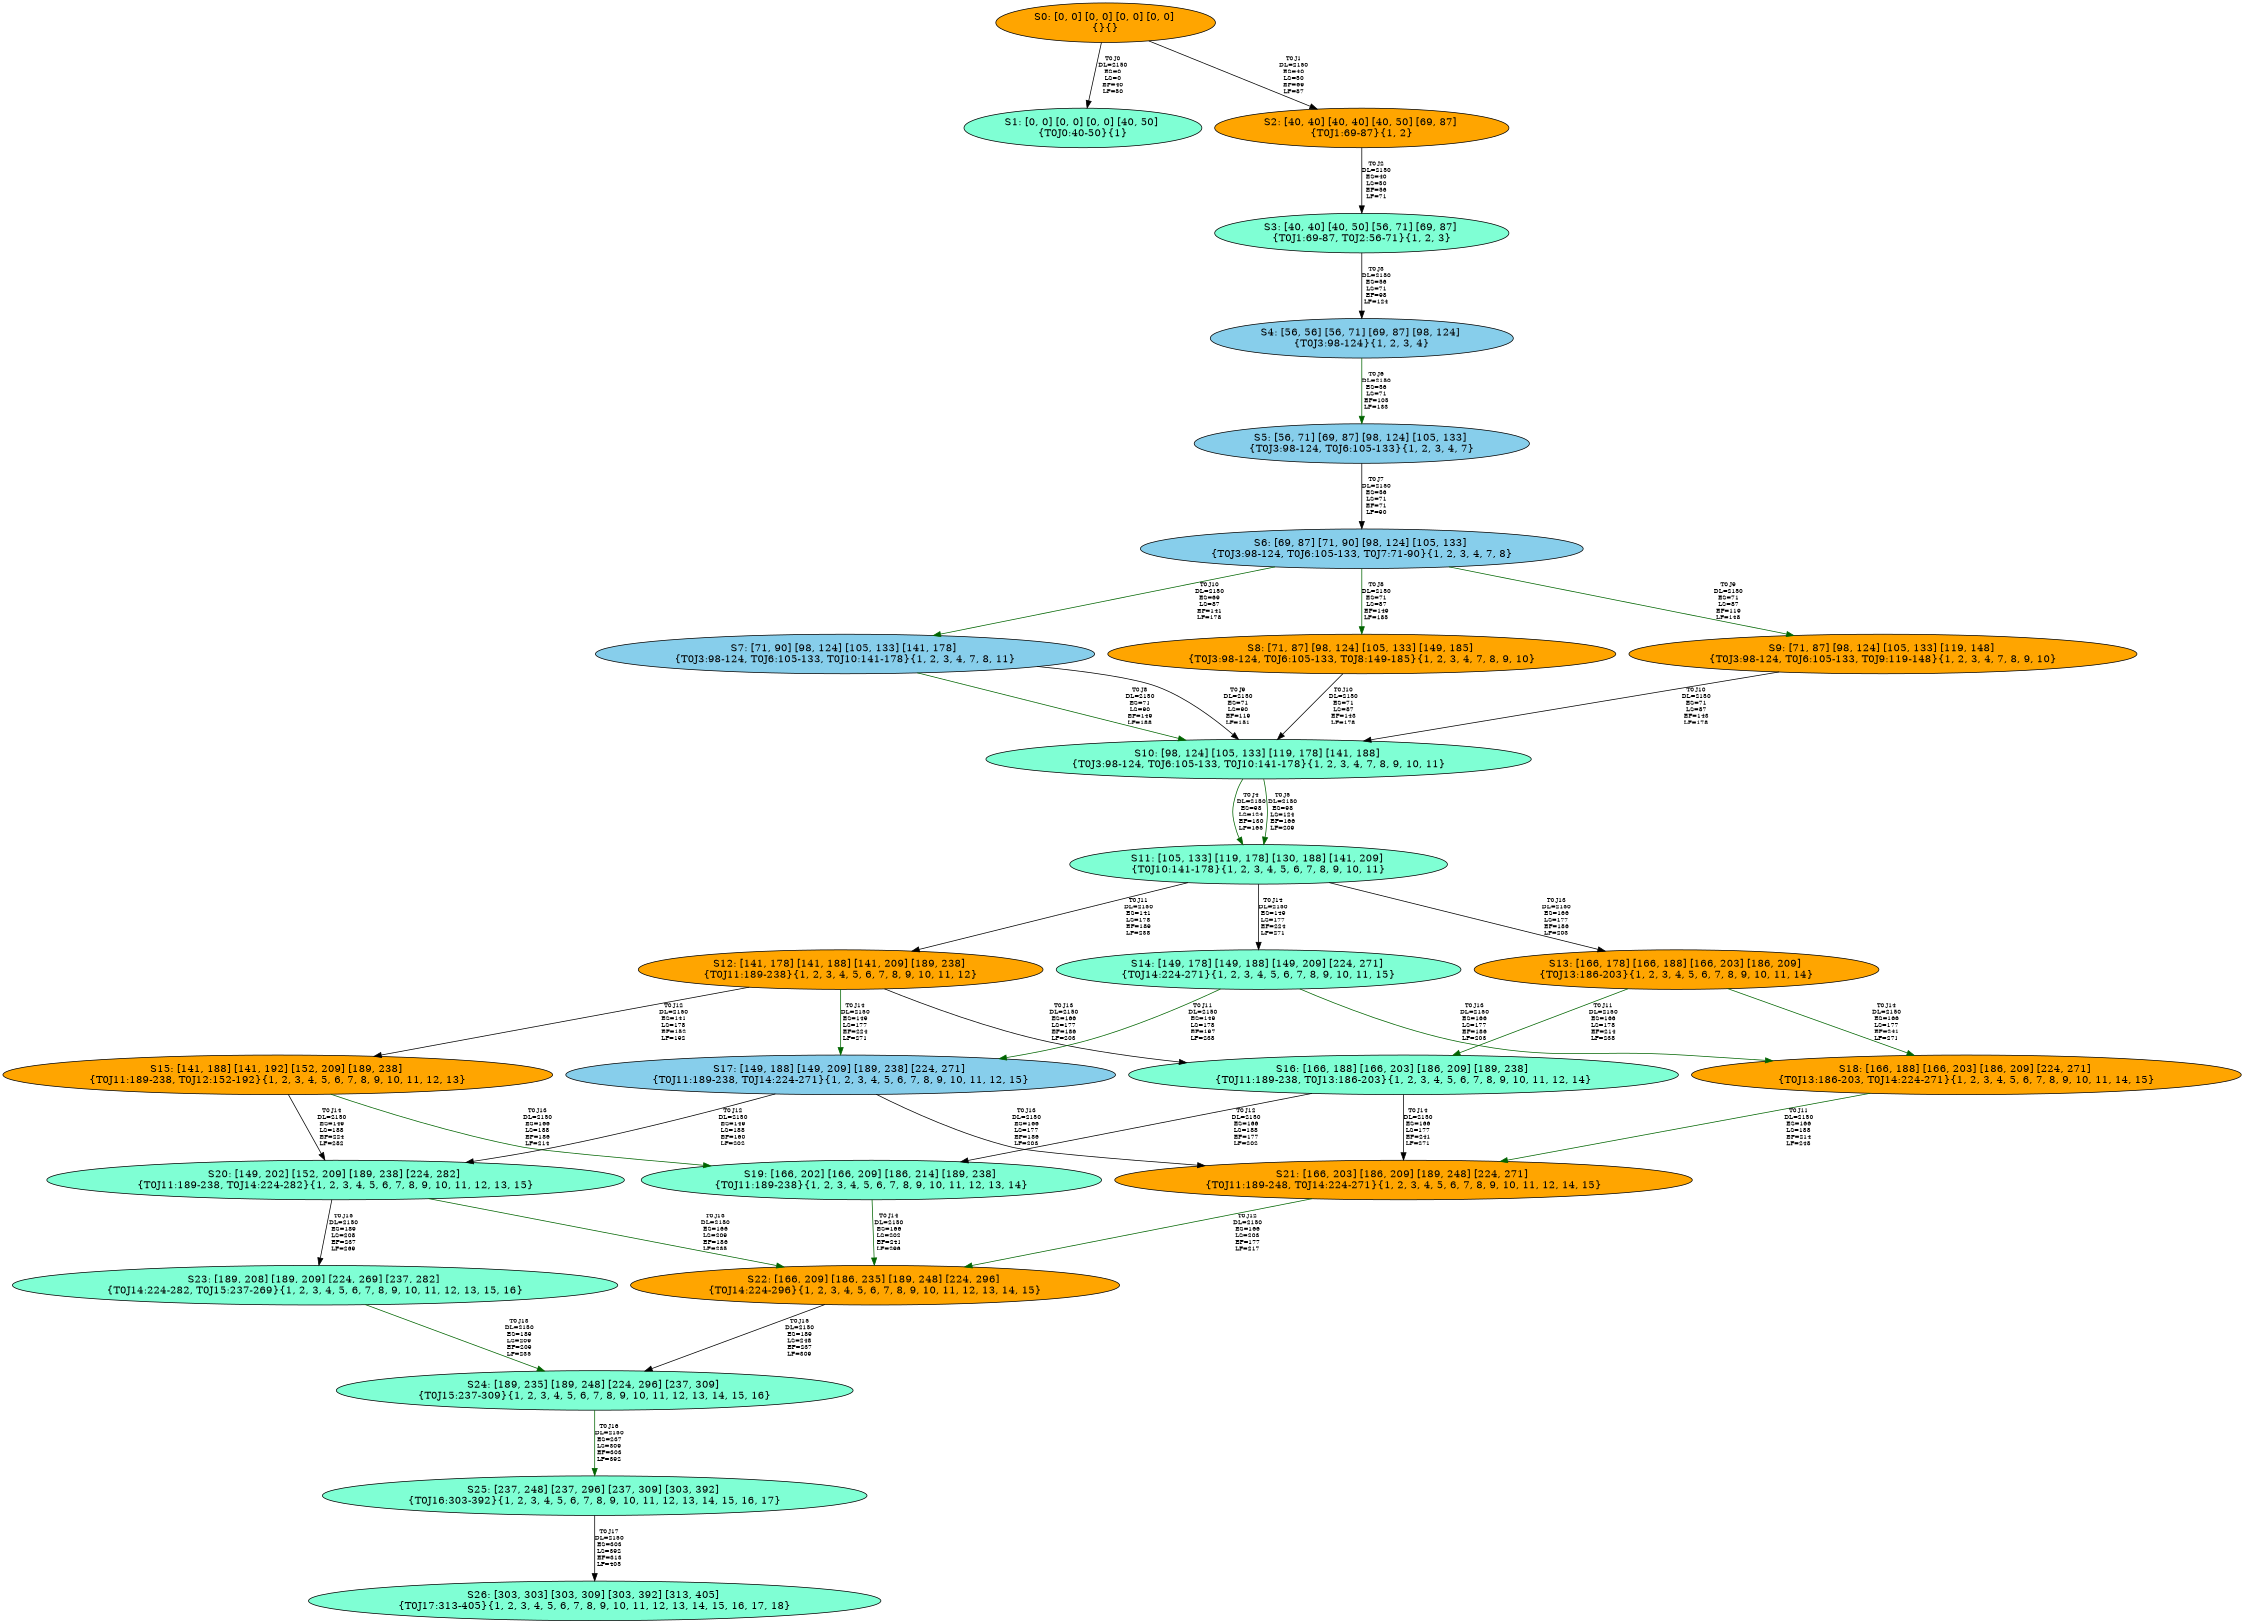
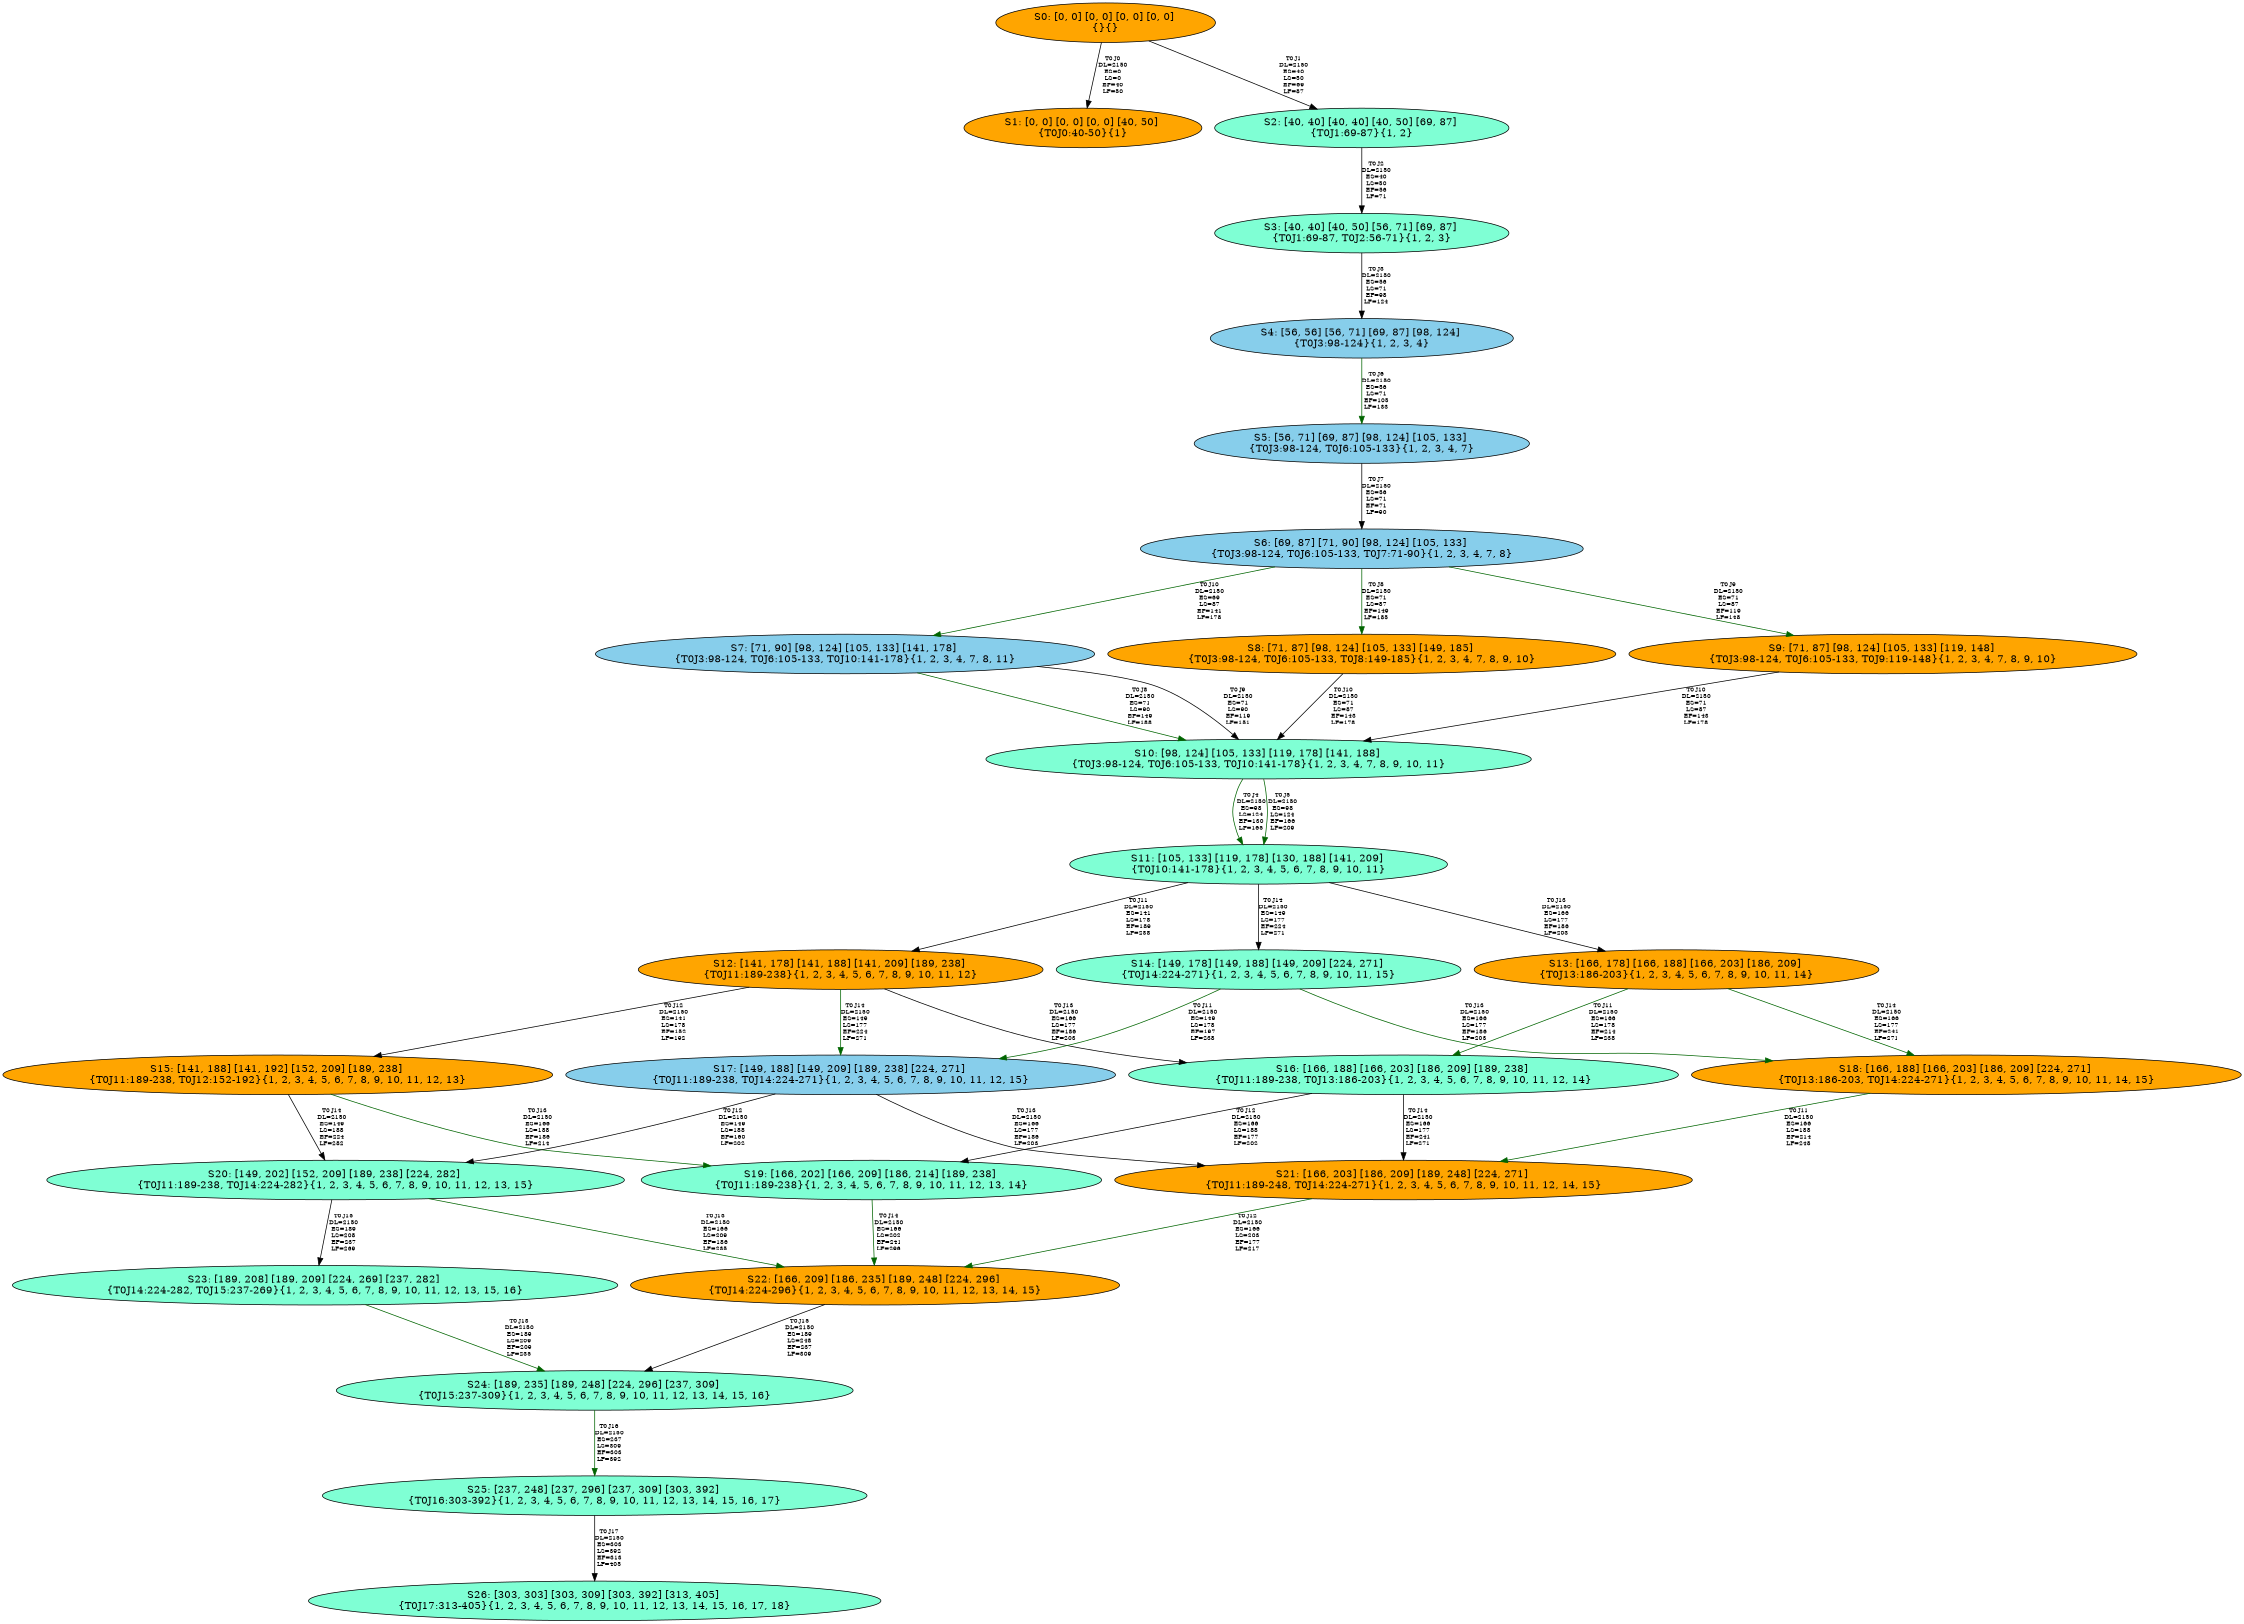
(1083, 128) -> (1083, 128)
(1362, 128) -> (1362, 128)
